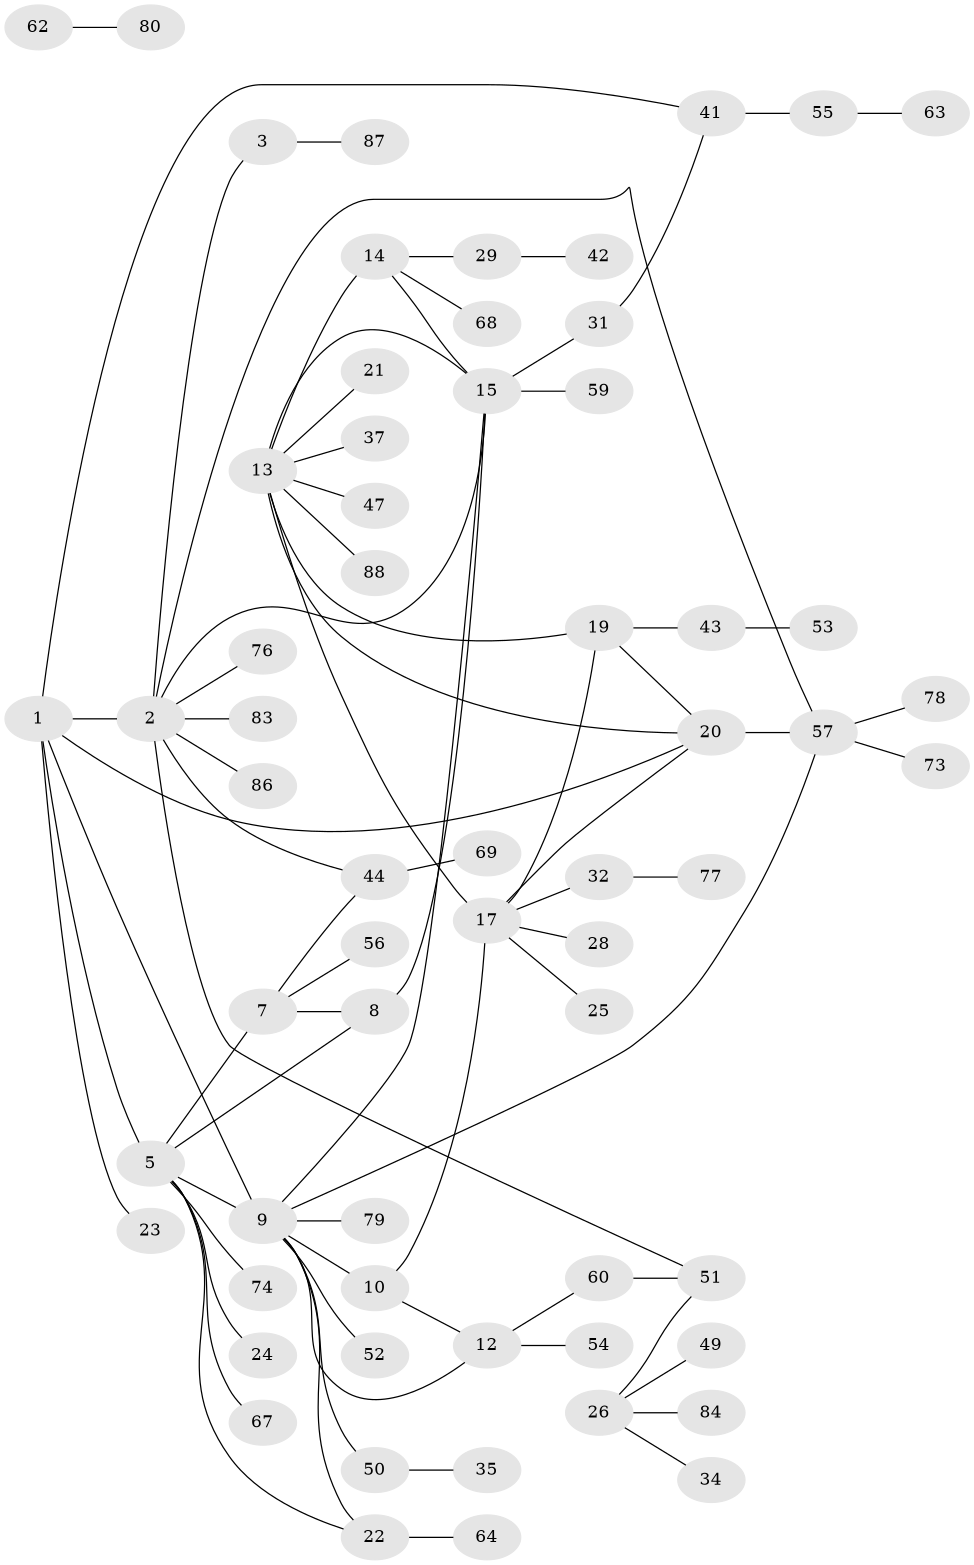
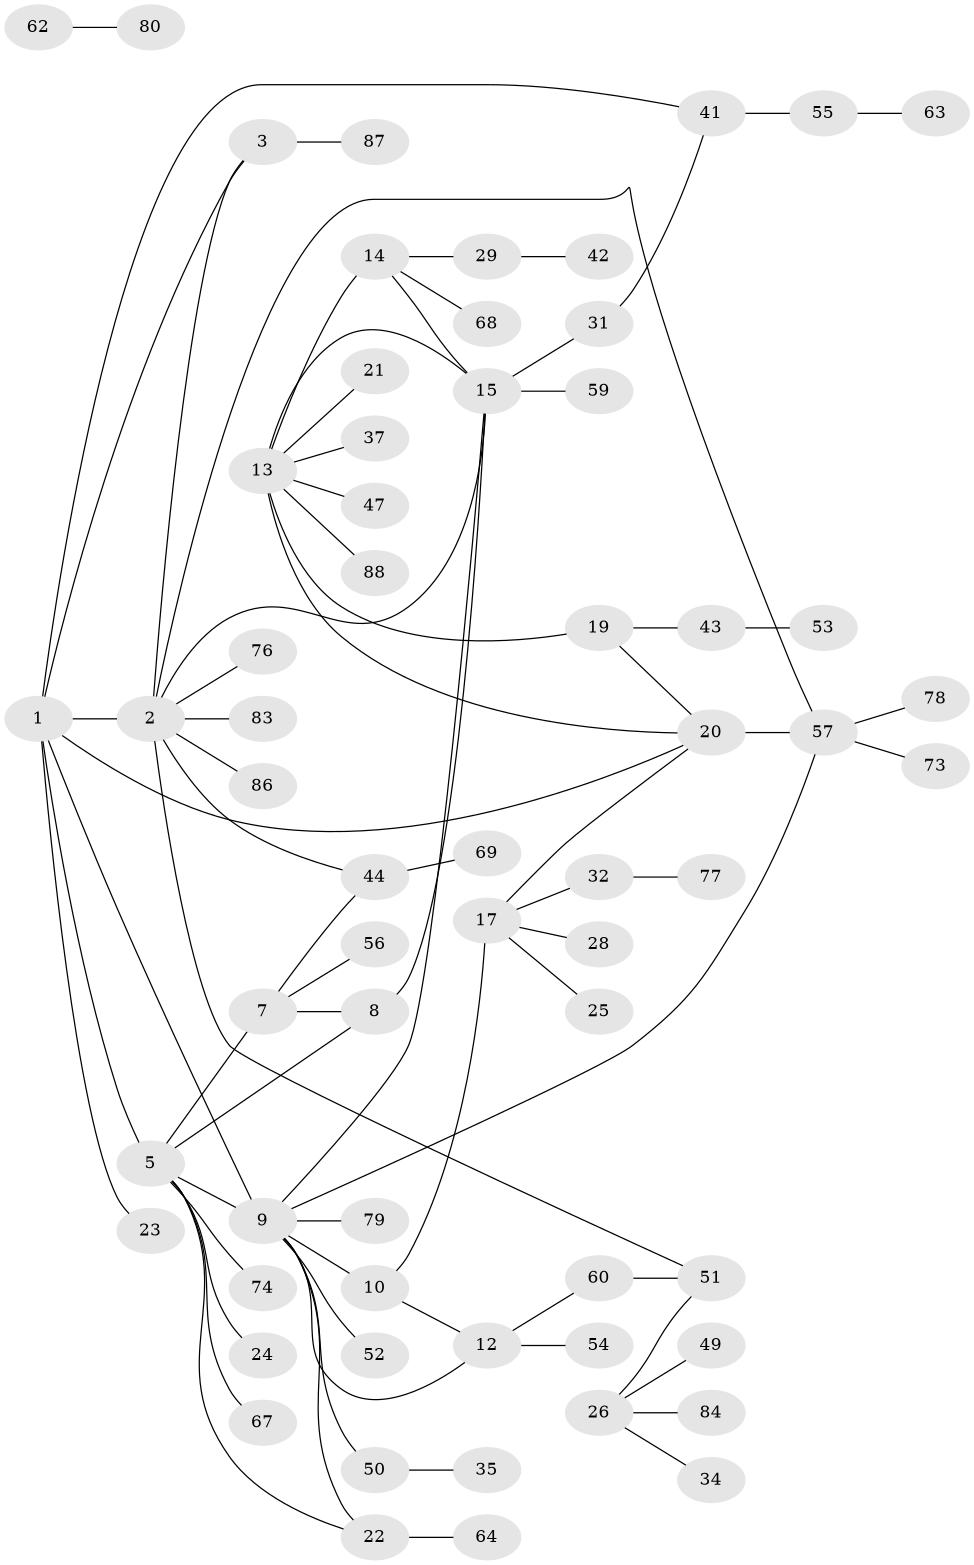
none -> (125, 421)
(347, 708) -> none
(565, 782) -> none
